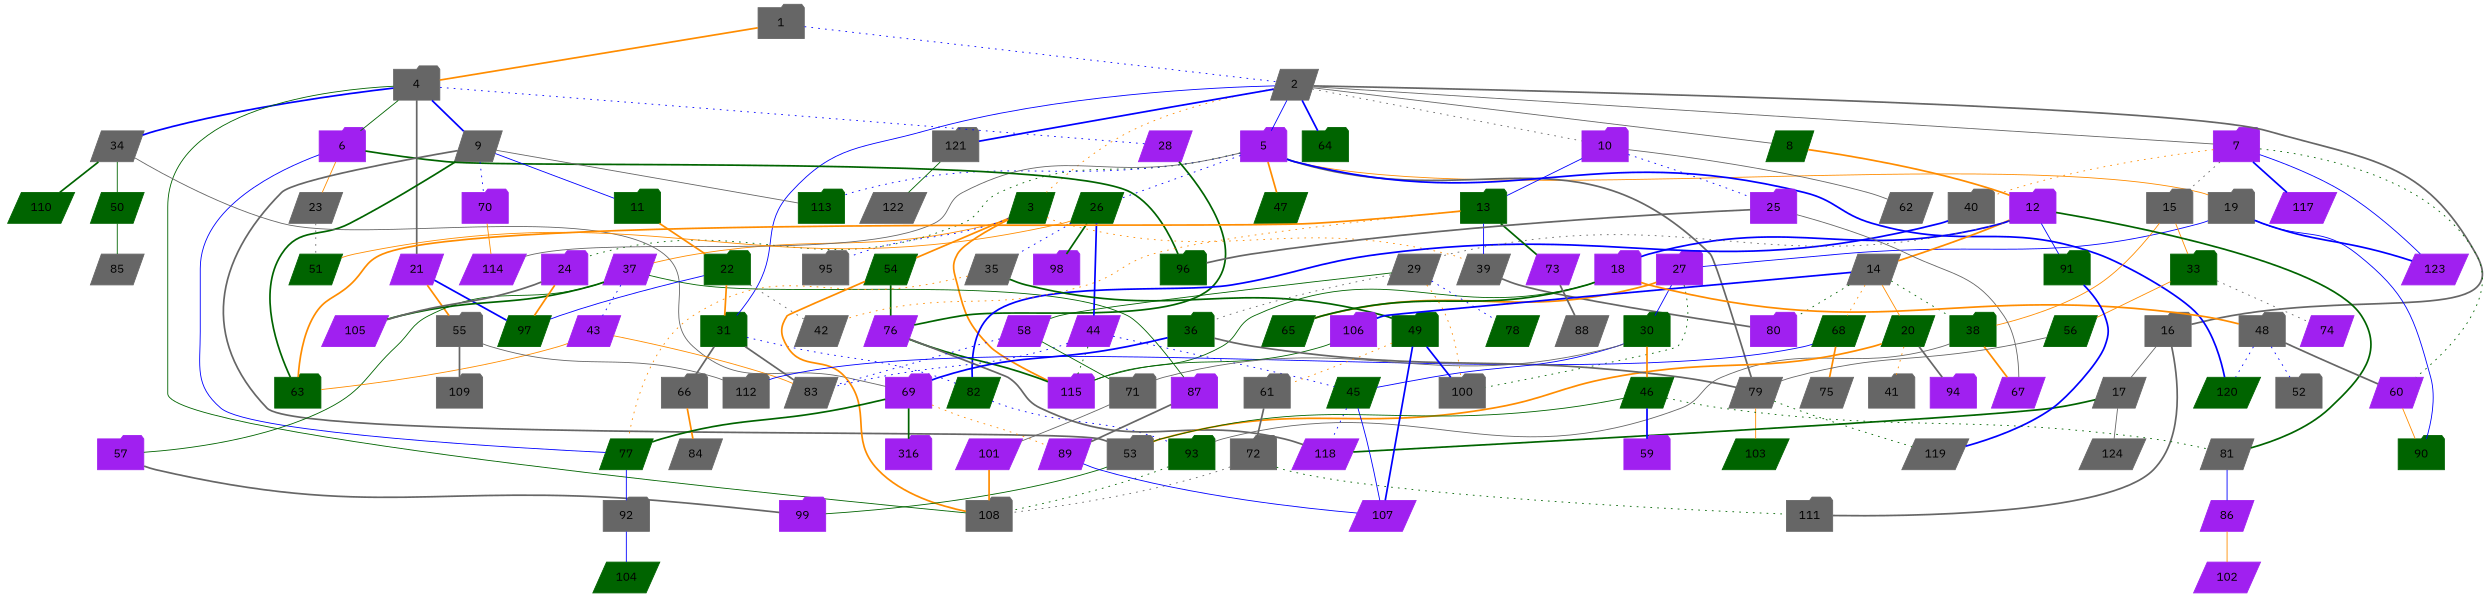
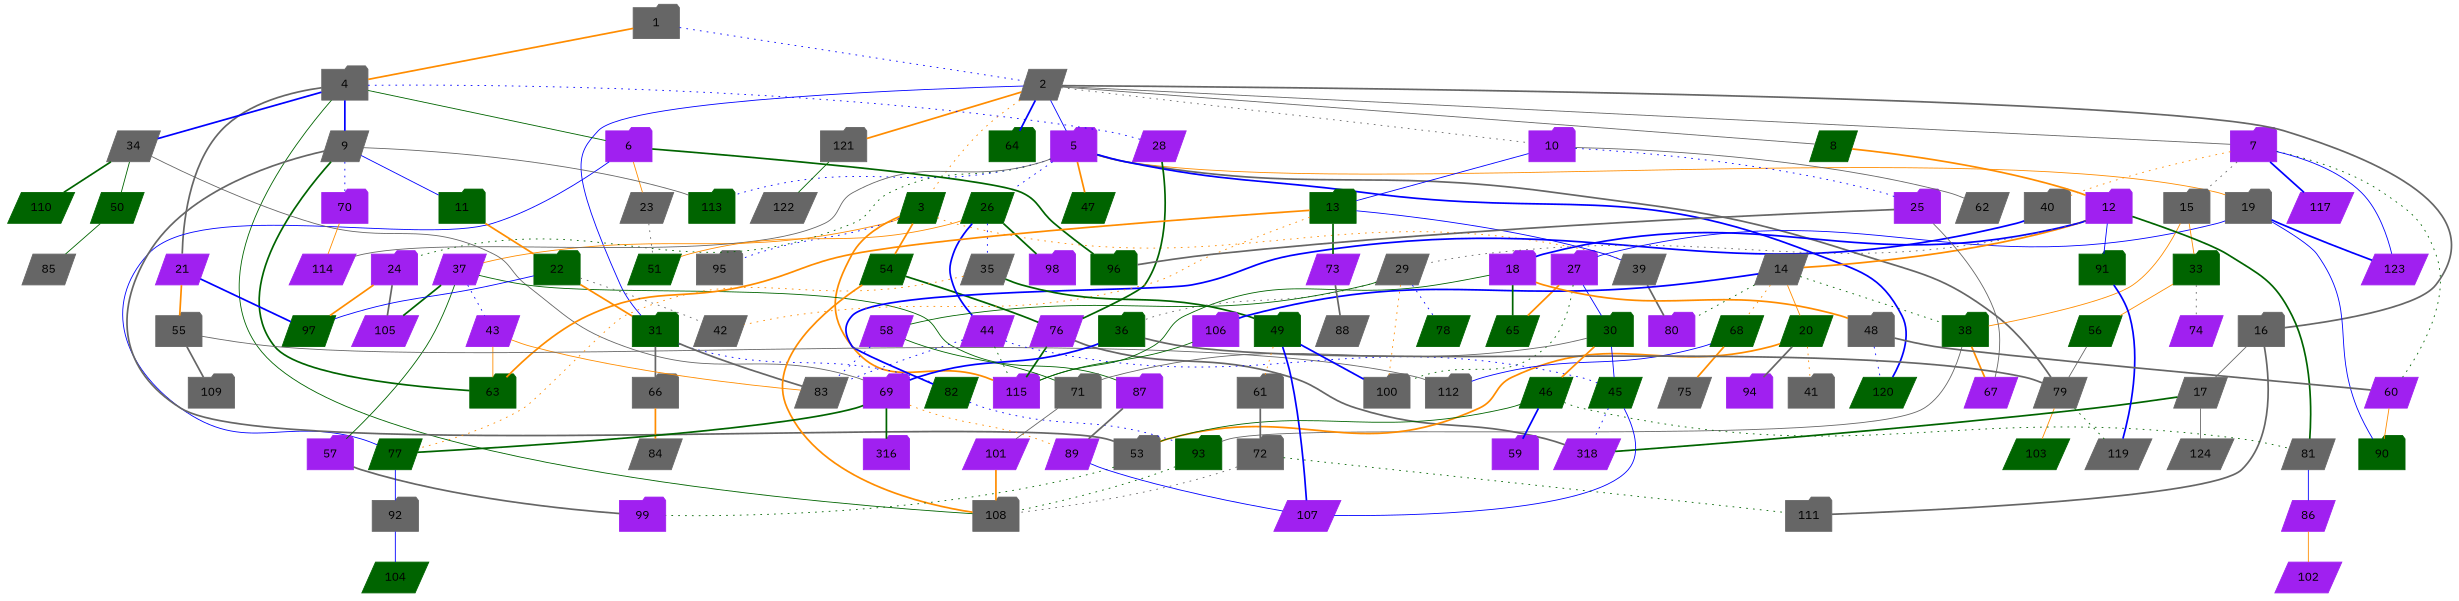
(1126, 115) -> (940, 116)
(2299, 393) -> none
(1325, 454) -> (1587, 454)
(968, 498) -> (847, 510)
